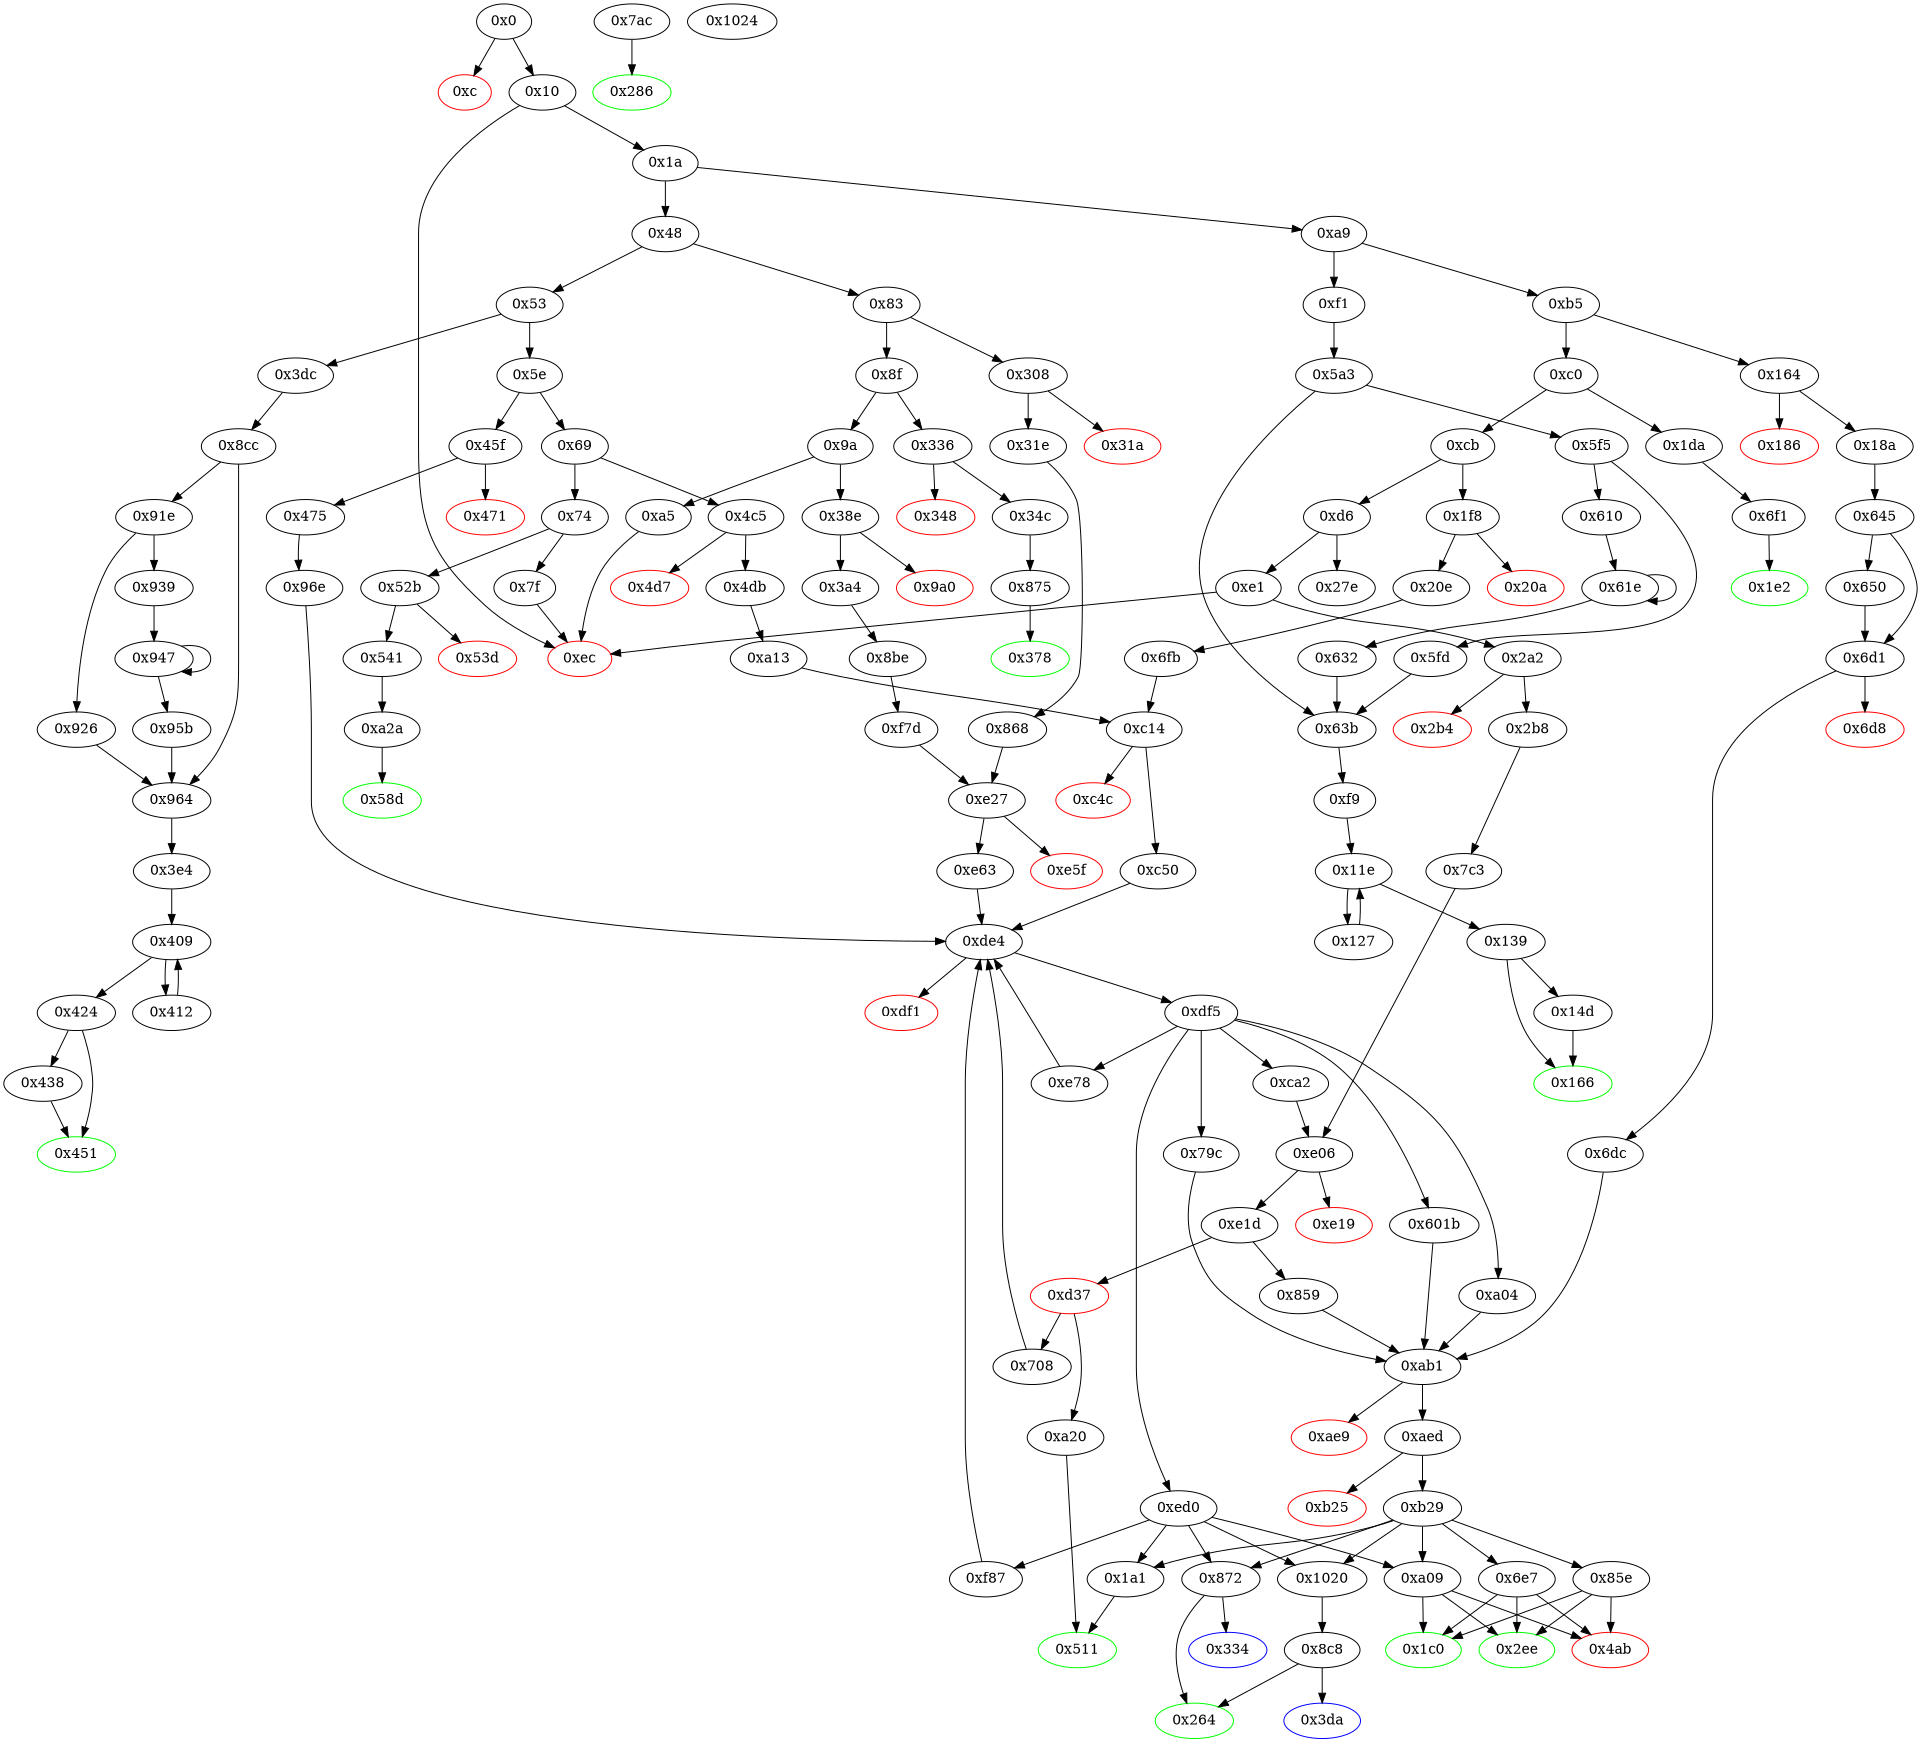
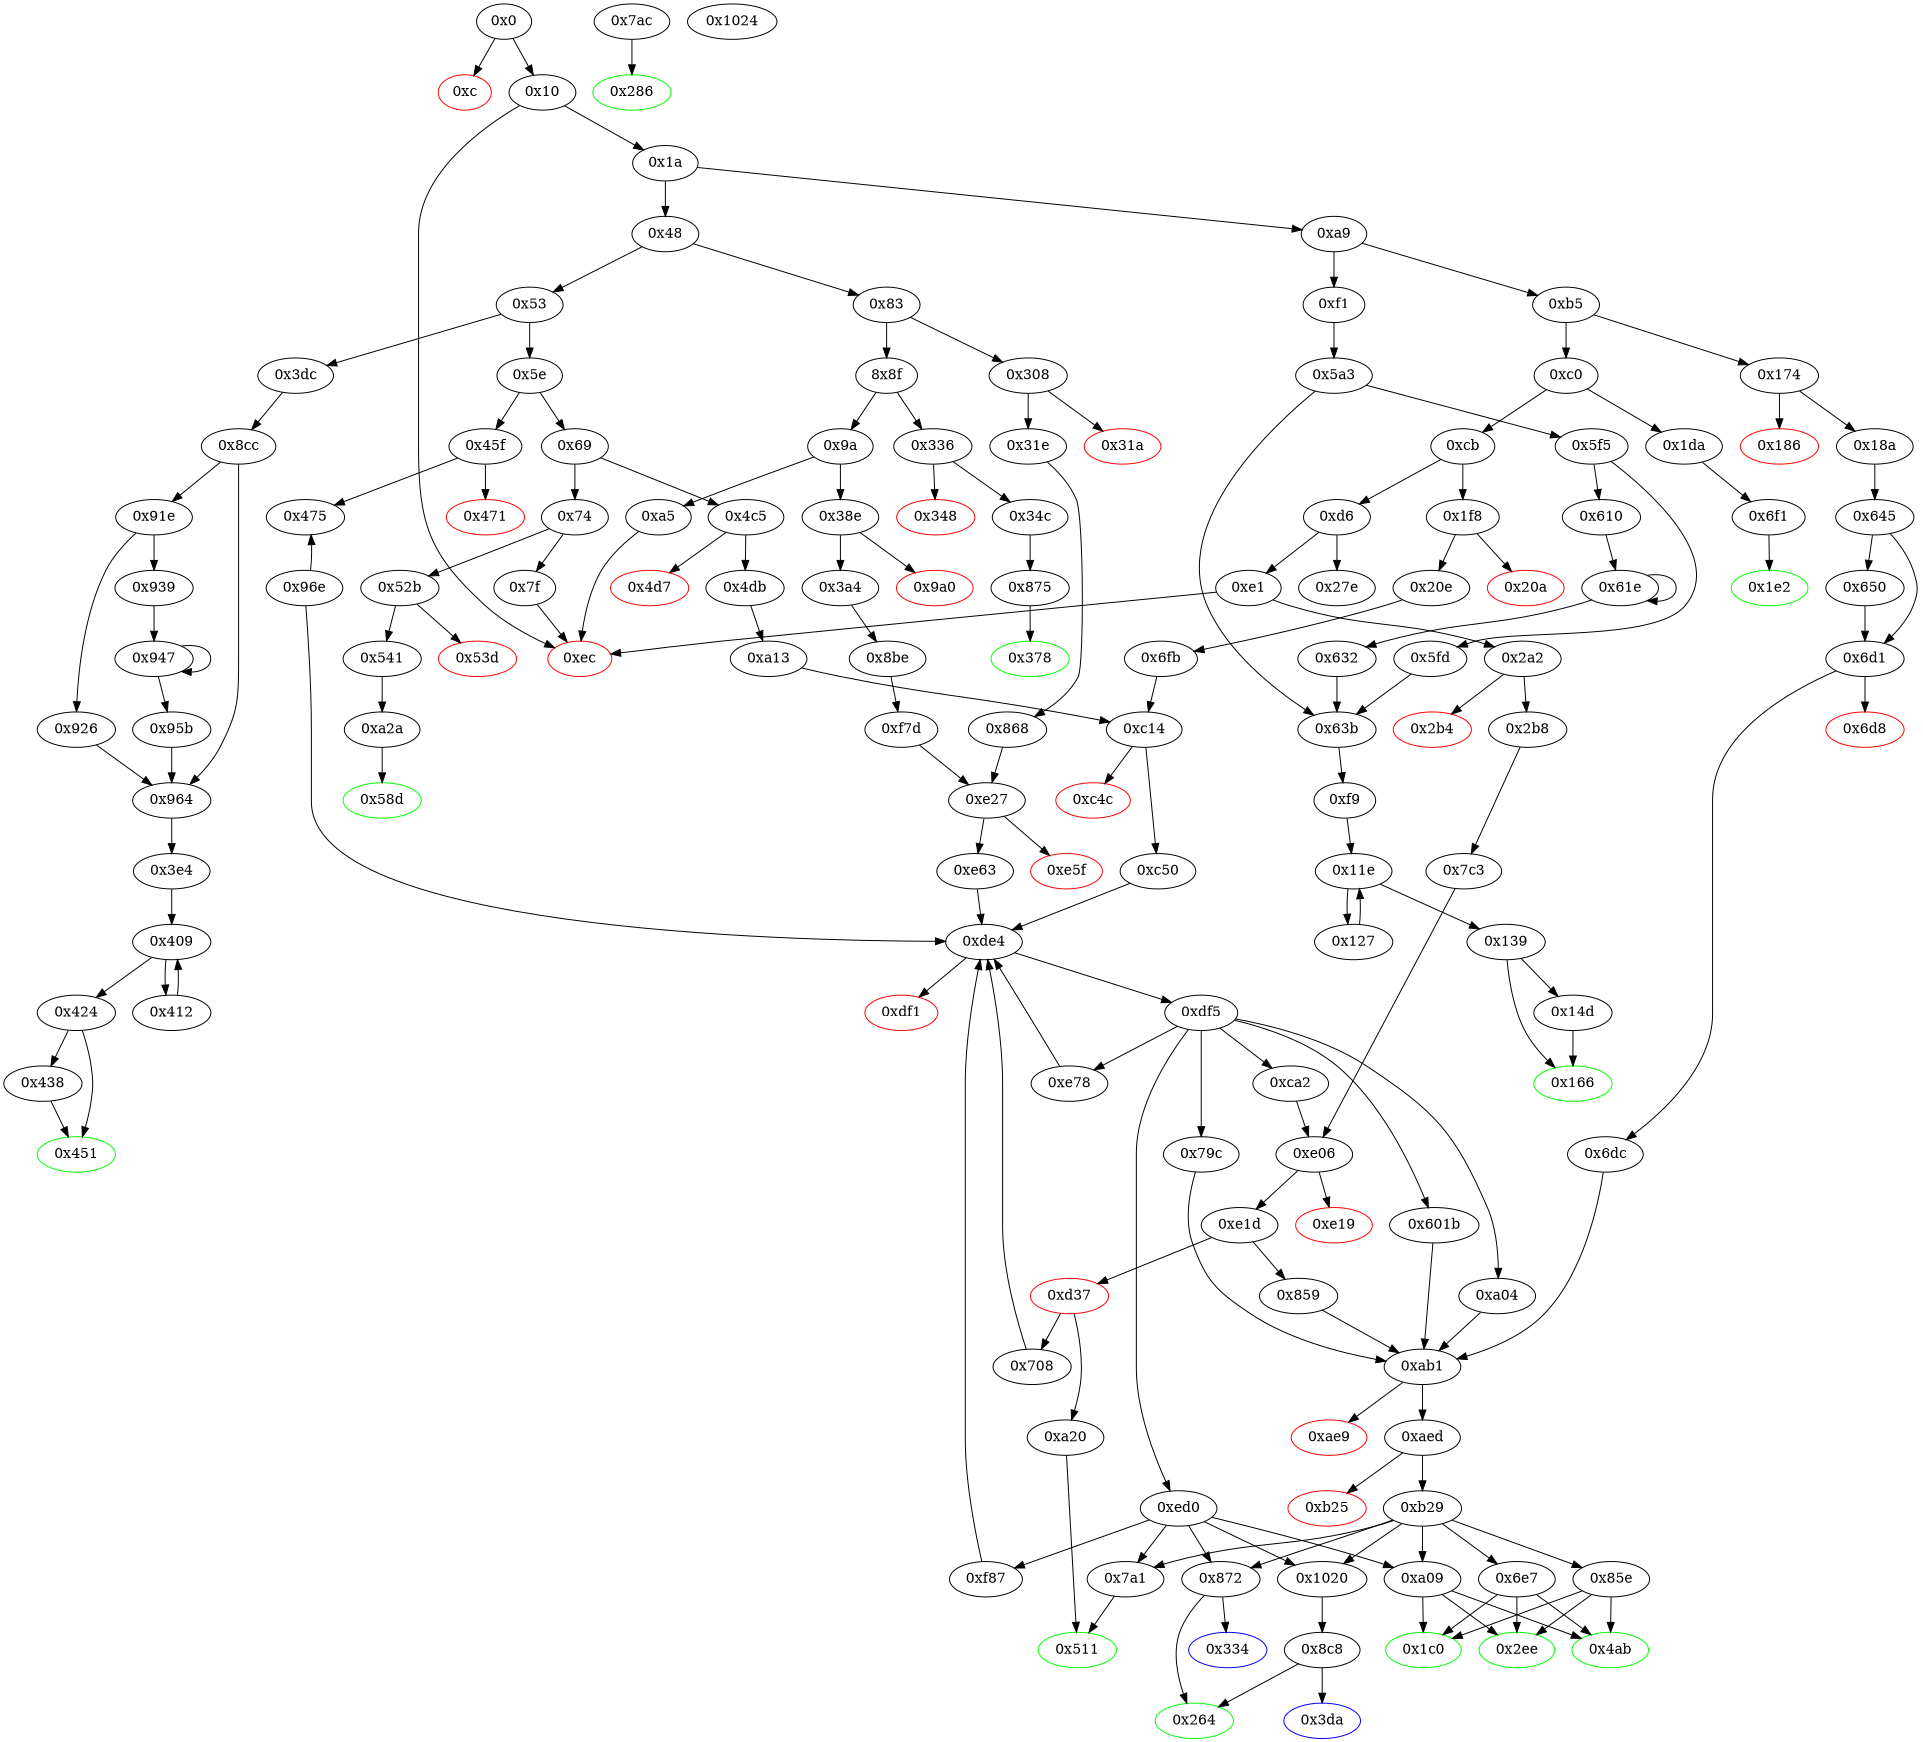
(887, 376) -> (887, 376)
(1779, 376) -> (1779, 376)
(298, 547) -> (311, 558)
(1126, 1579) -> (1126, 1579)
(1610, 1650) -> (1610, 1650)
